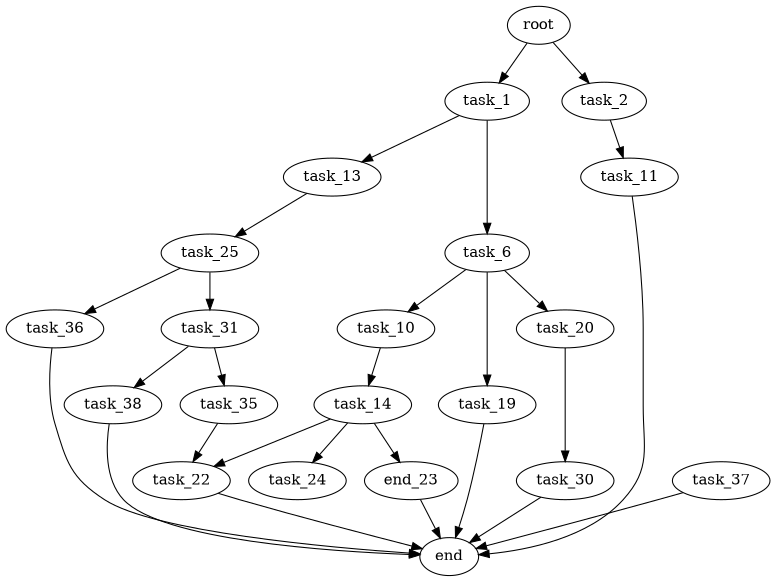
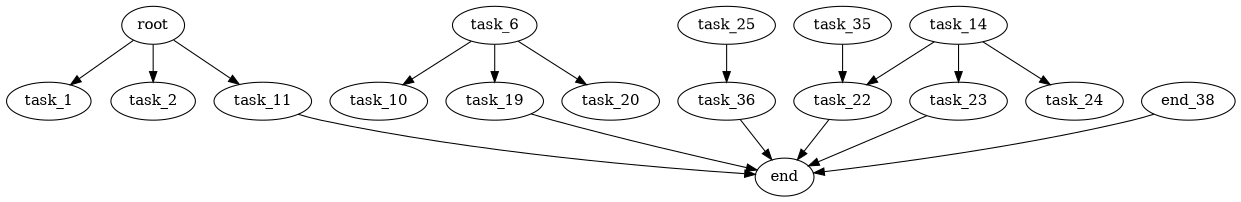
(615, 134) -> (202, 59)
(487, 172) -> none
(332, 177) -> none
(210, 329) -> none
(376, 362) -> none
(113, 405) -> (1188, 101)
(411, 481) -> (959, 101)
(565, 481) -> none
(721, 481) -> none
